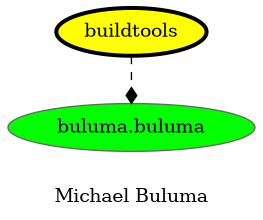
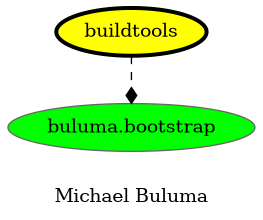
(131, 127) -> (131, 127)
